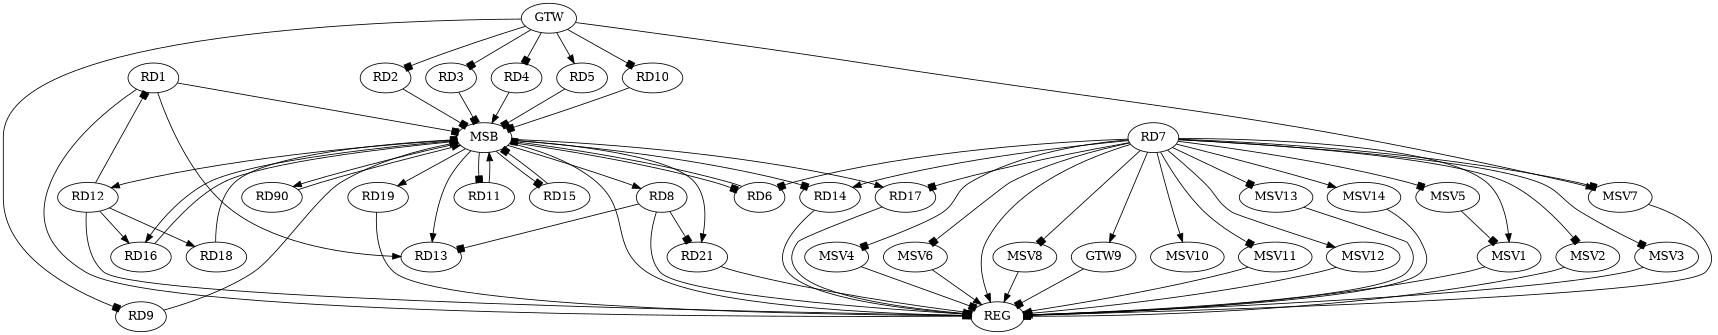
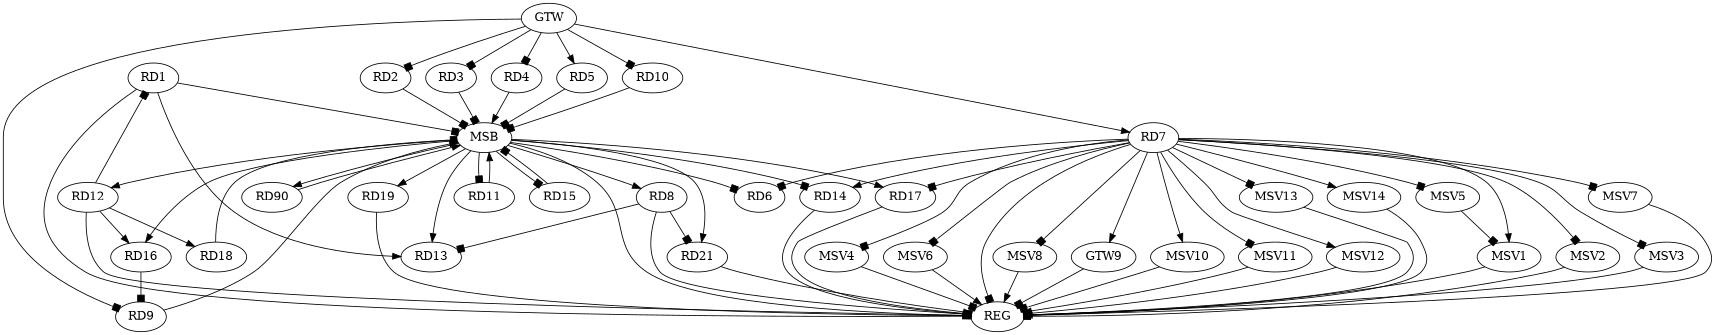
(1082, 95) -> (848, 77)
(631, 160) -> none
(227, 181) -> (141, 283)
(1027, 195) -> (1027, 195)
none -> (1094, 287)
